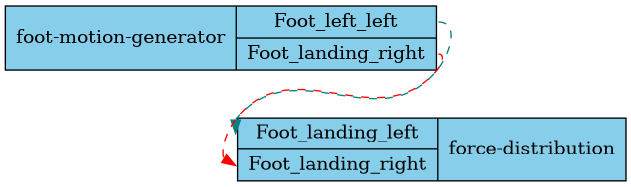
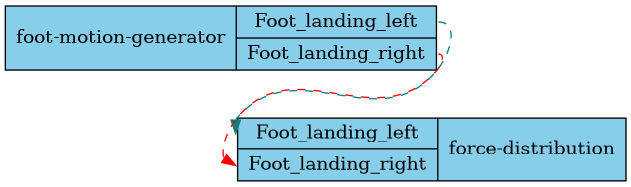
(336, 21) -> (336, 21)
